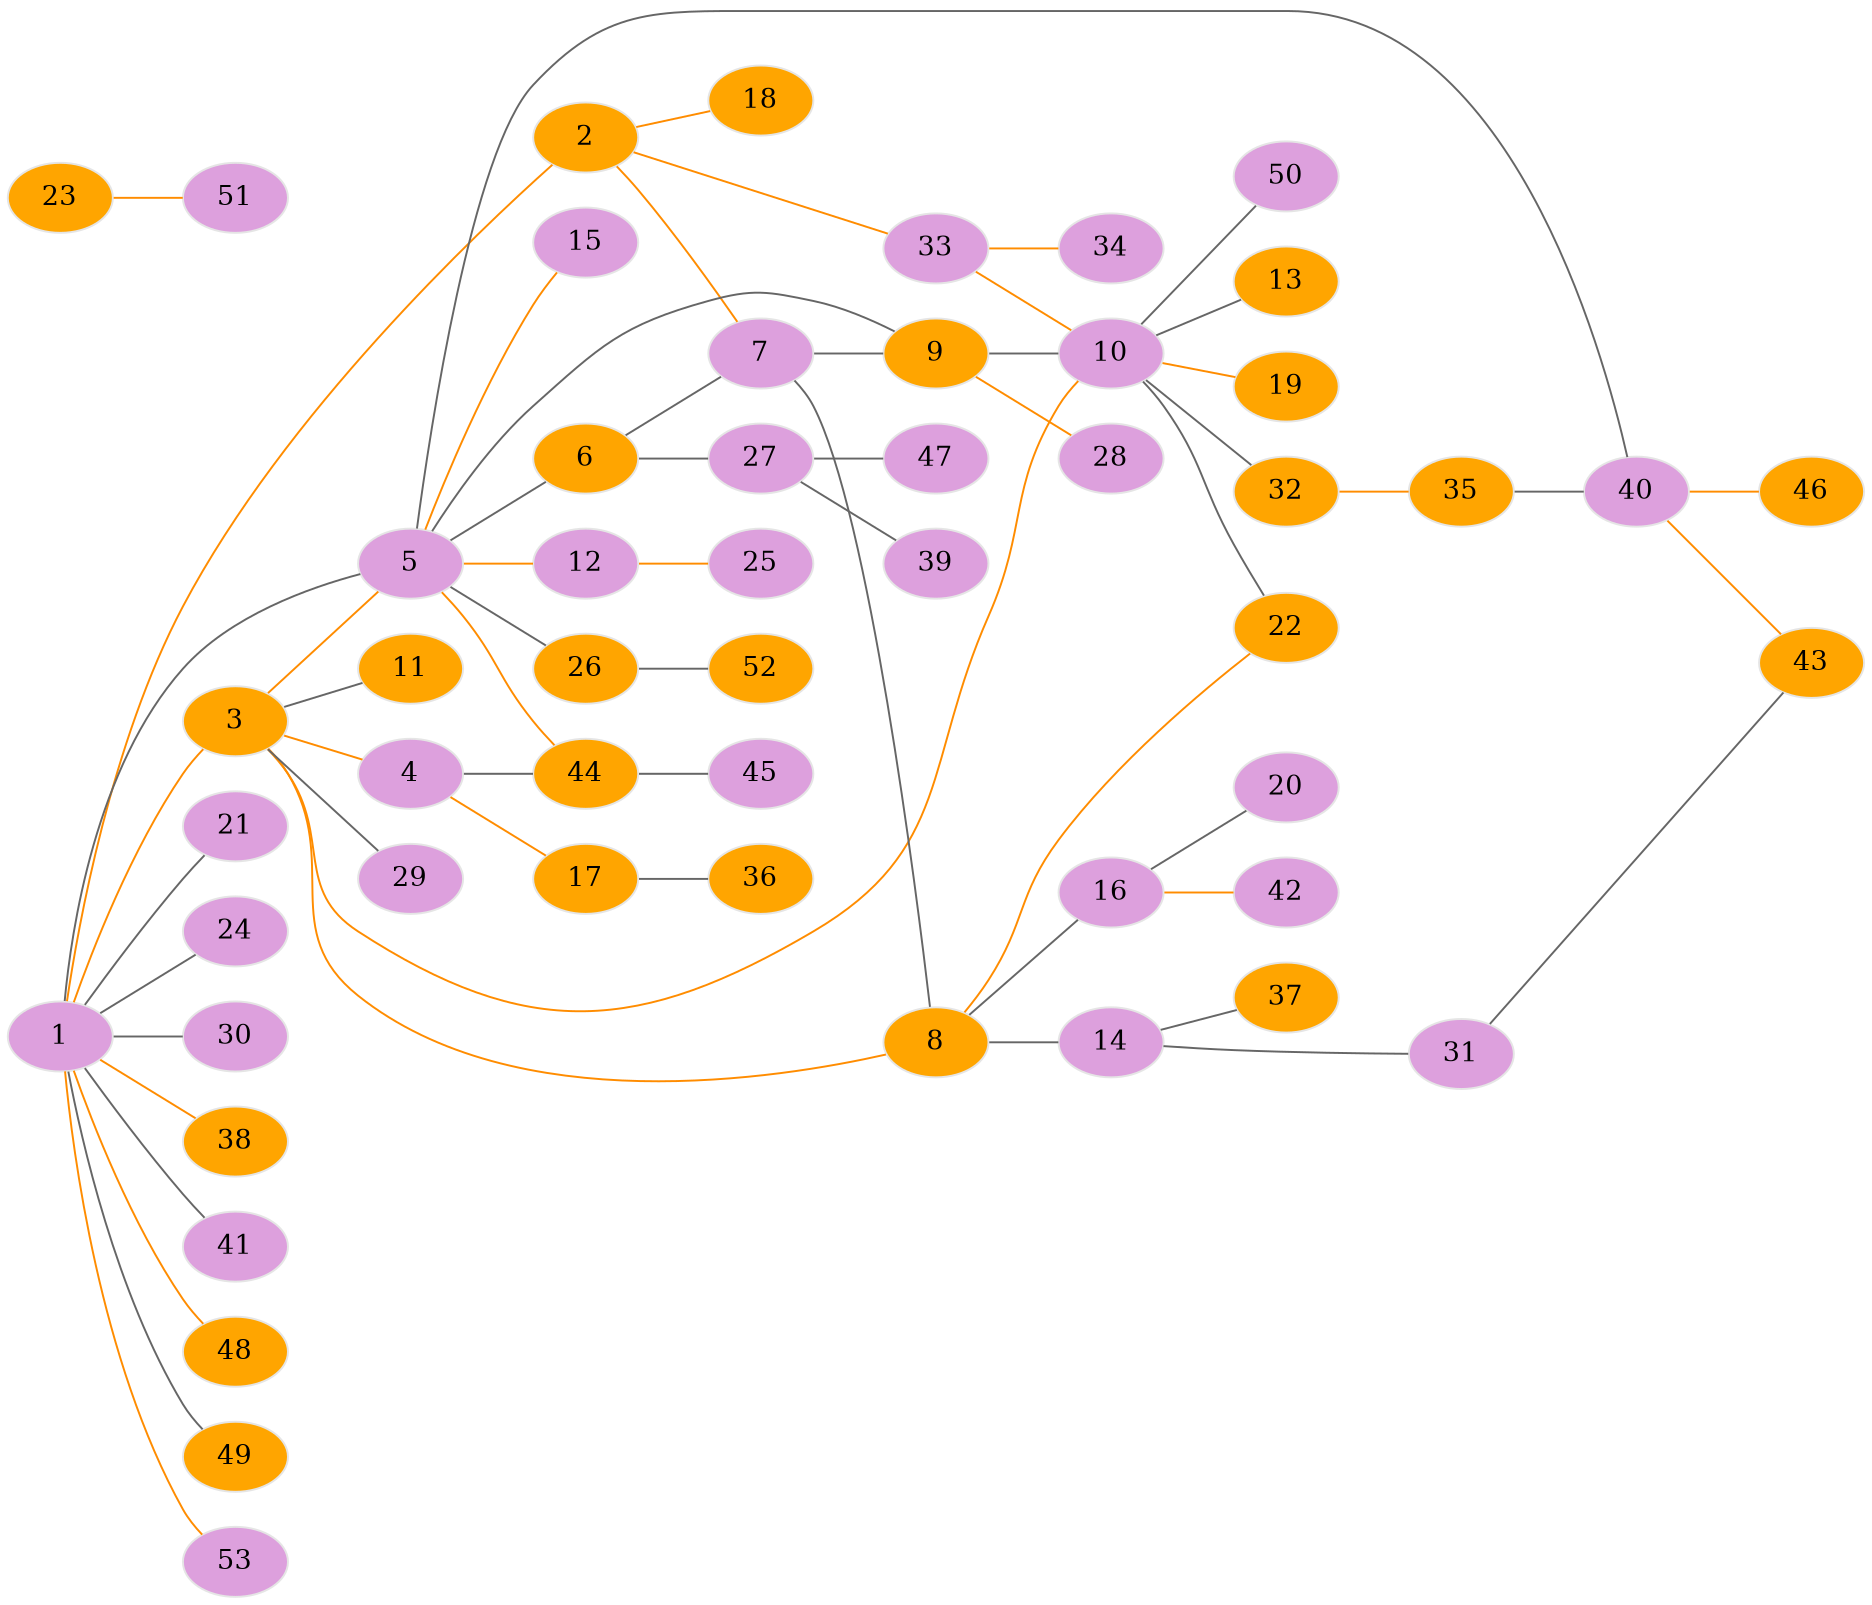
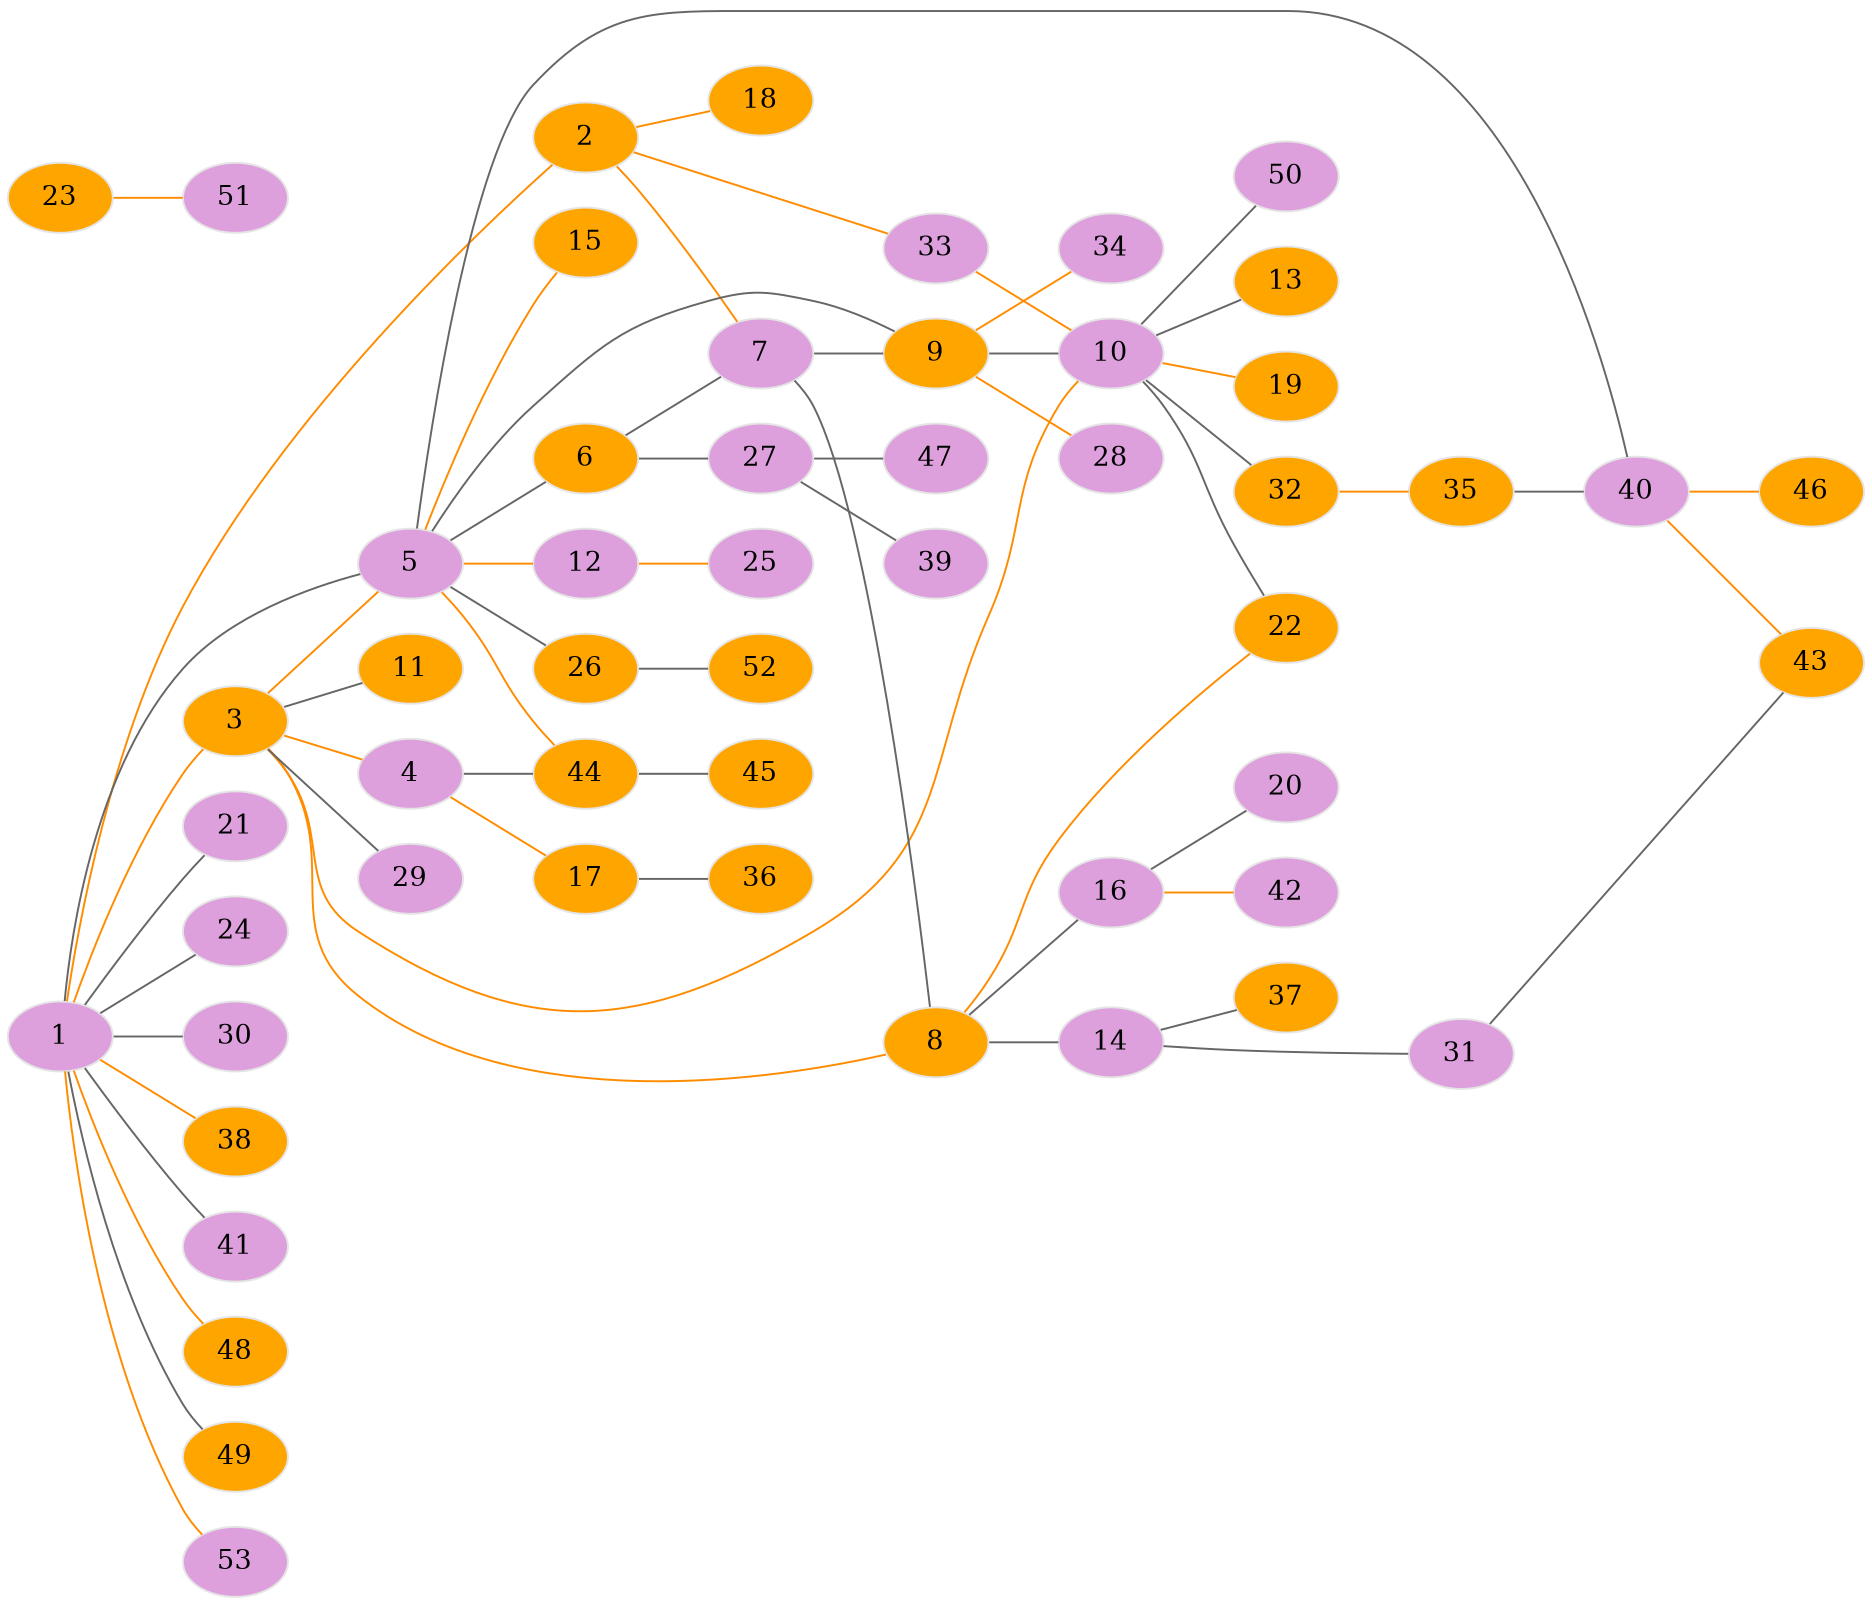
(586, 243) -> (586, 243)
(1024, 248) -> (1012, 308)
(761, 774) -> (761, 774)
